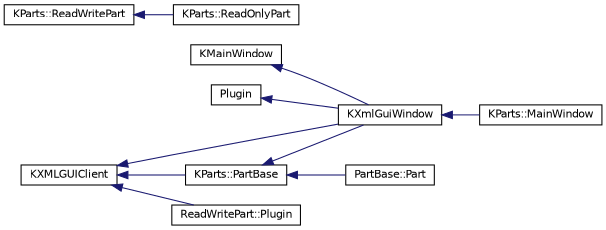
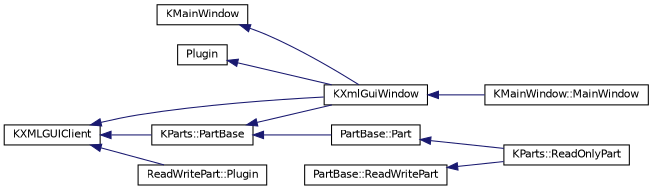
(69, 15) -> (376, 175)
(541, 115) -> (567, 95)
none -> (467, 145)
